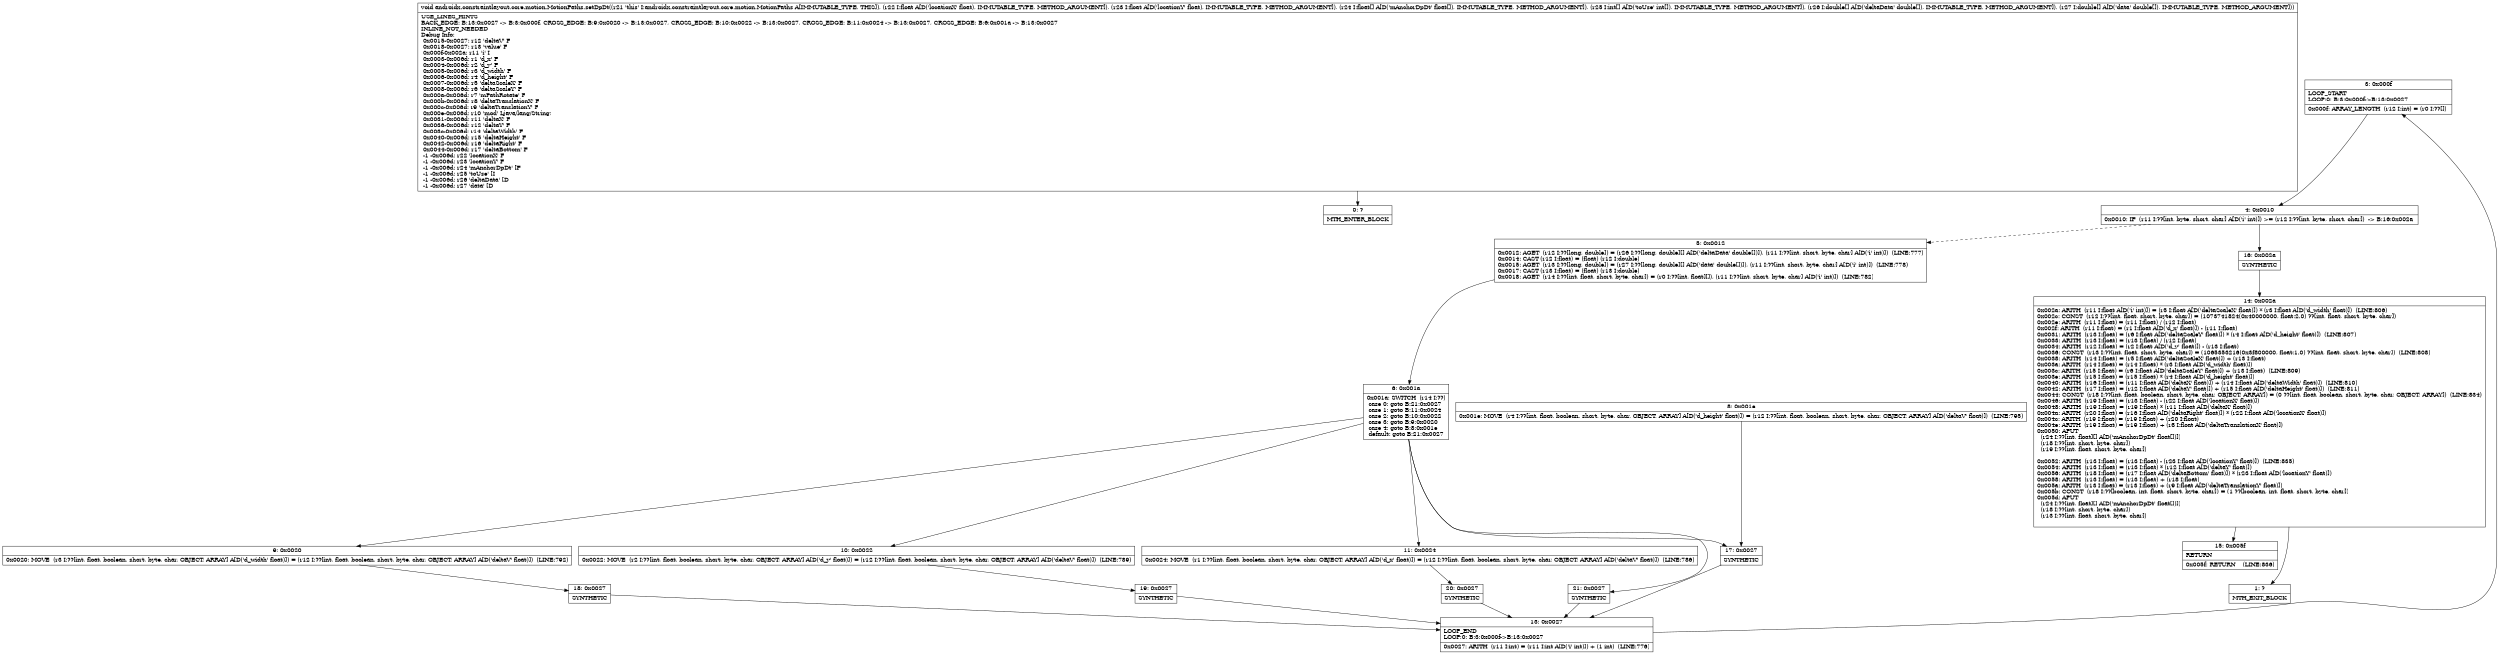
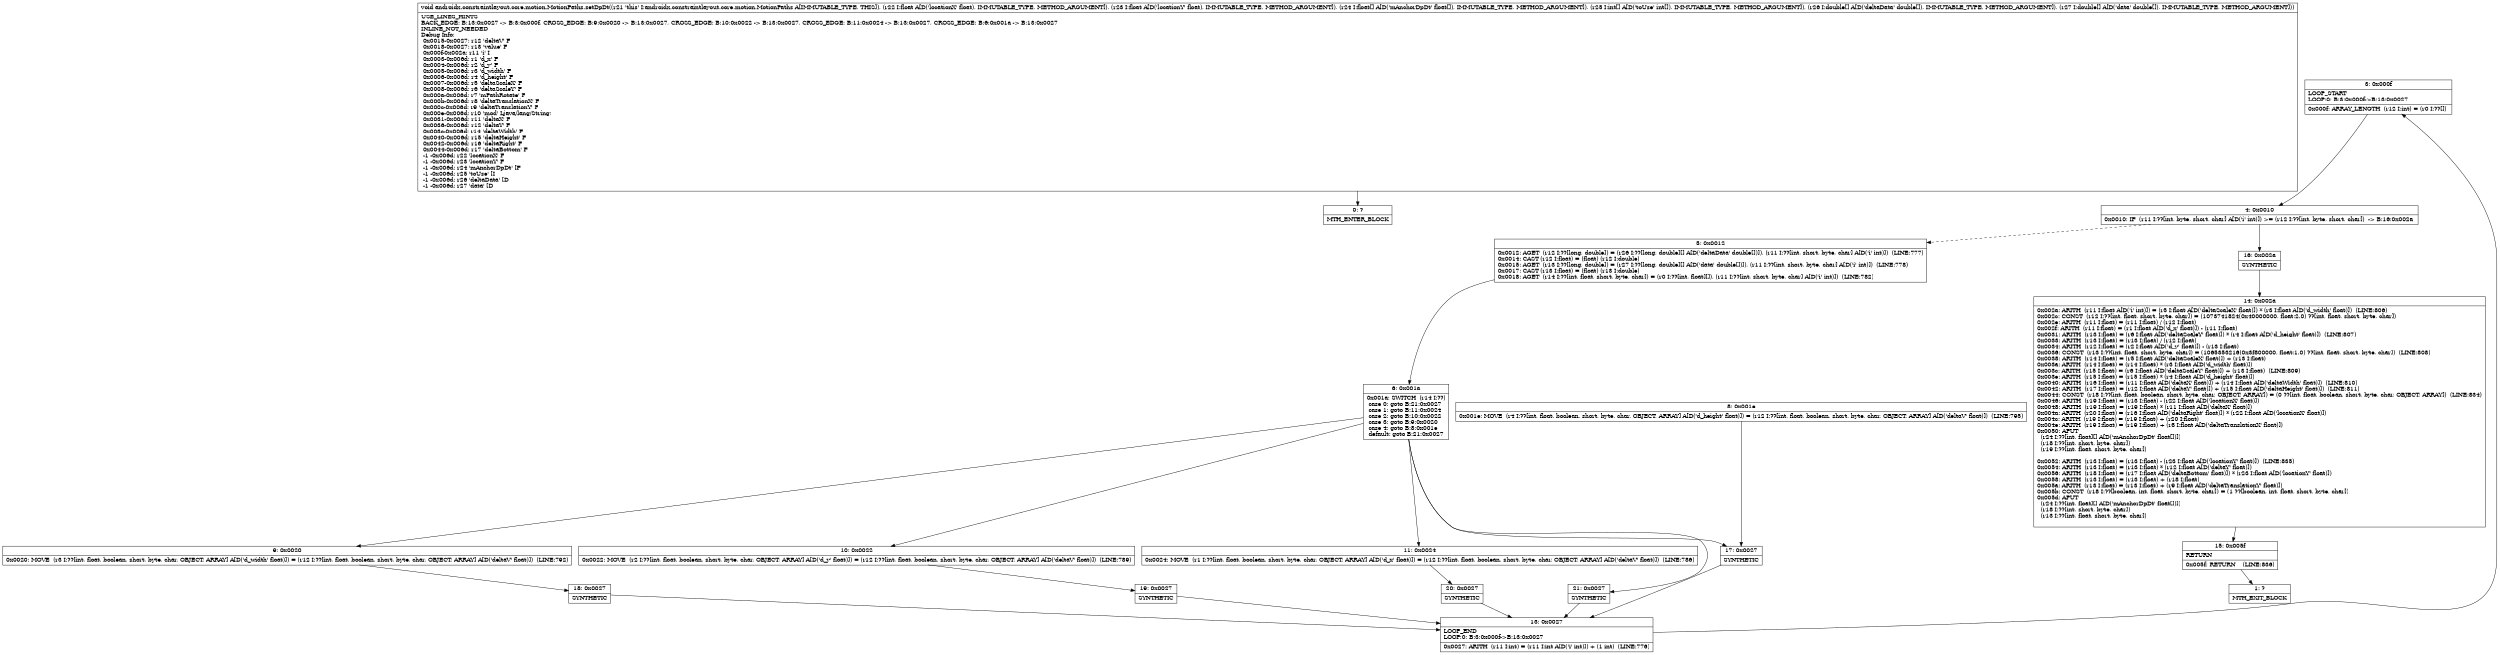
(2286, 556) -> (2245, 575)
